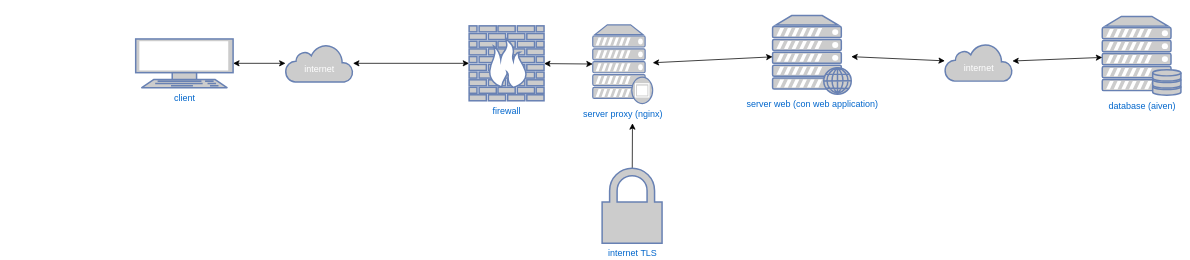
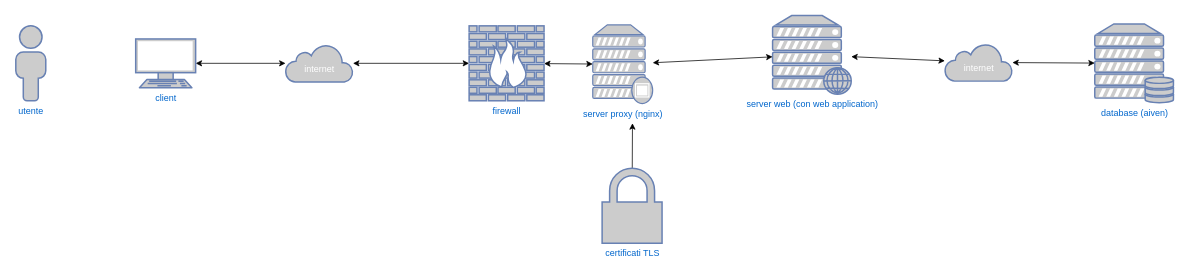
(1142, 56) -> (1135, 63)
none -> (30, 63)
(184, 63) -> (165, 63)
(633, 254) -> (633, 254)
